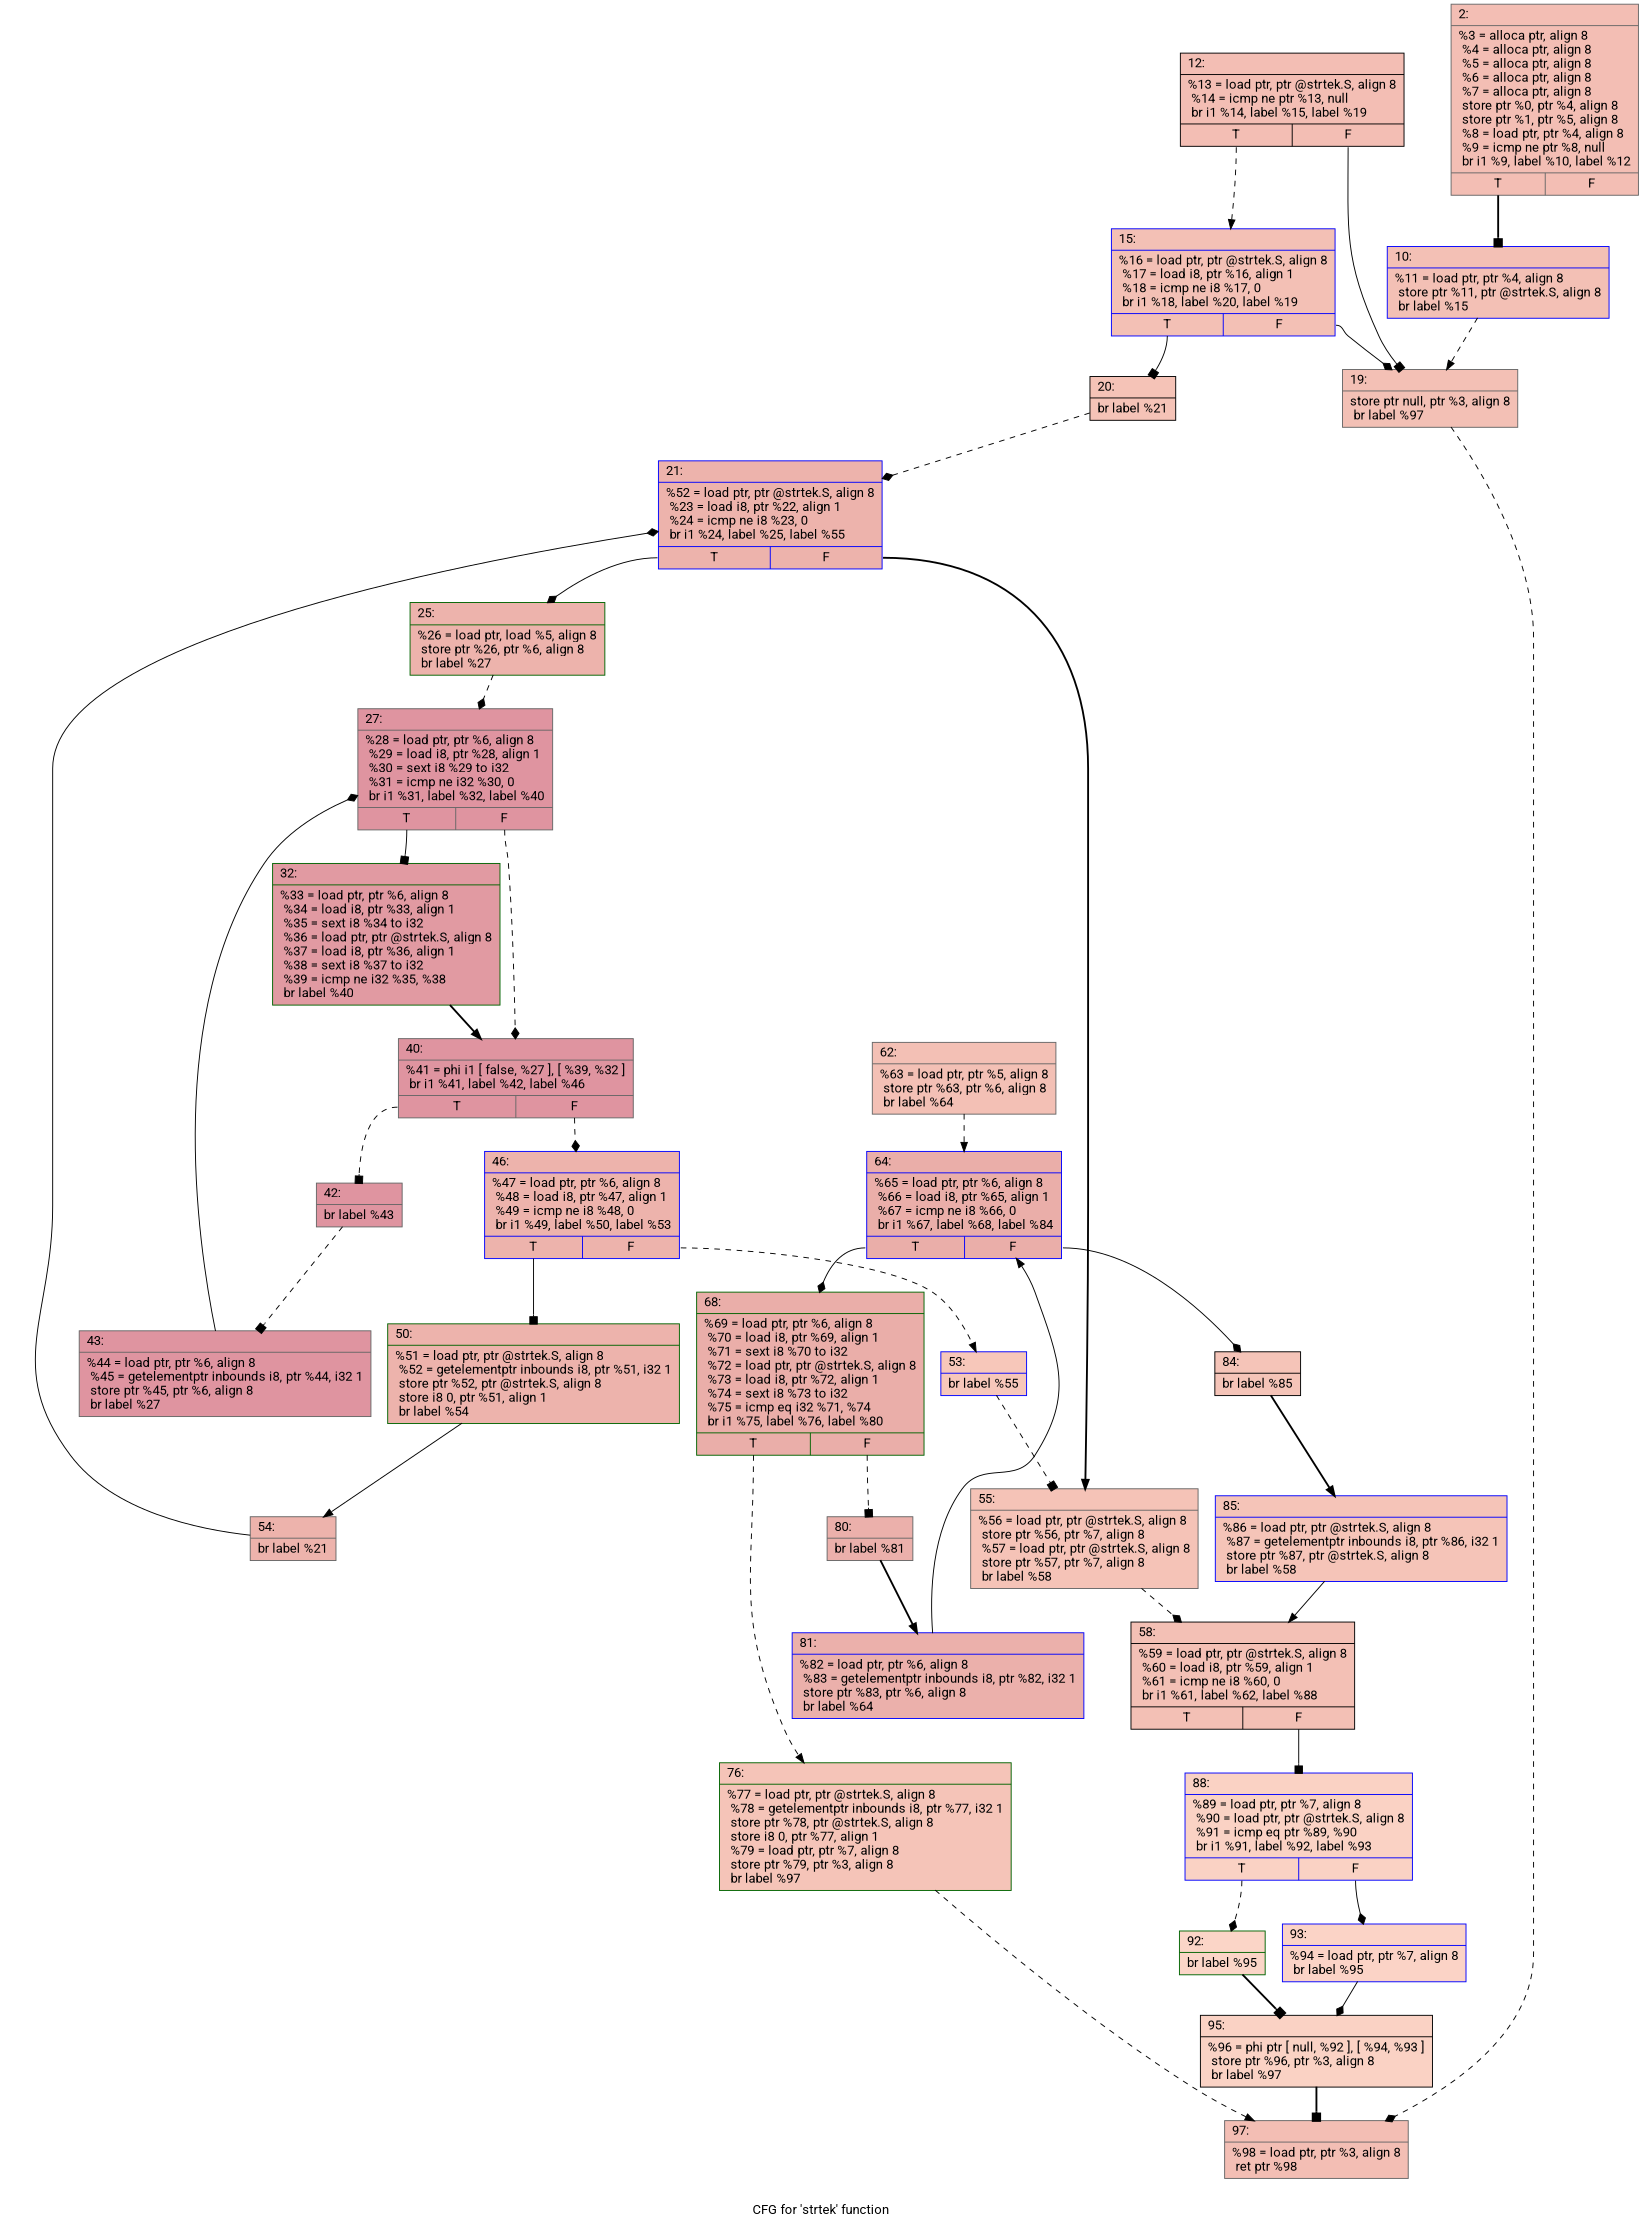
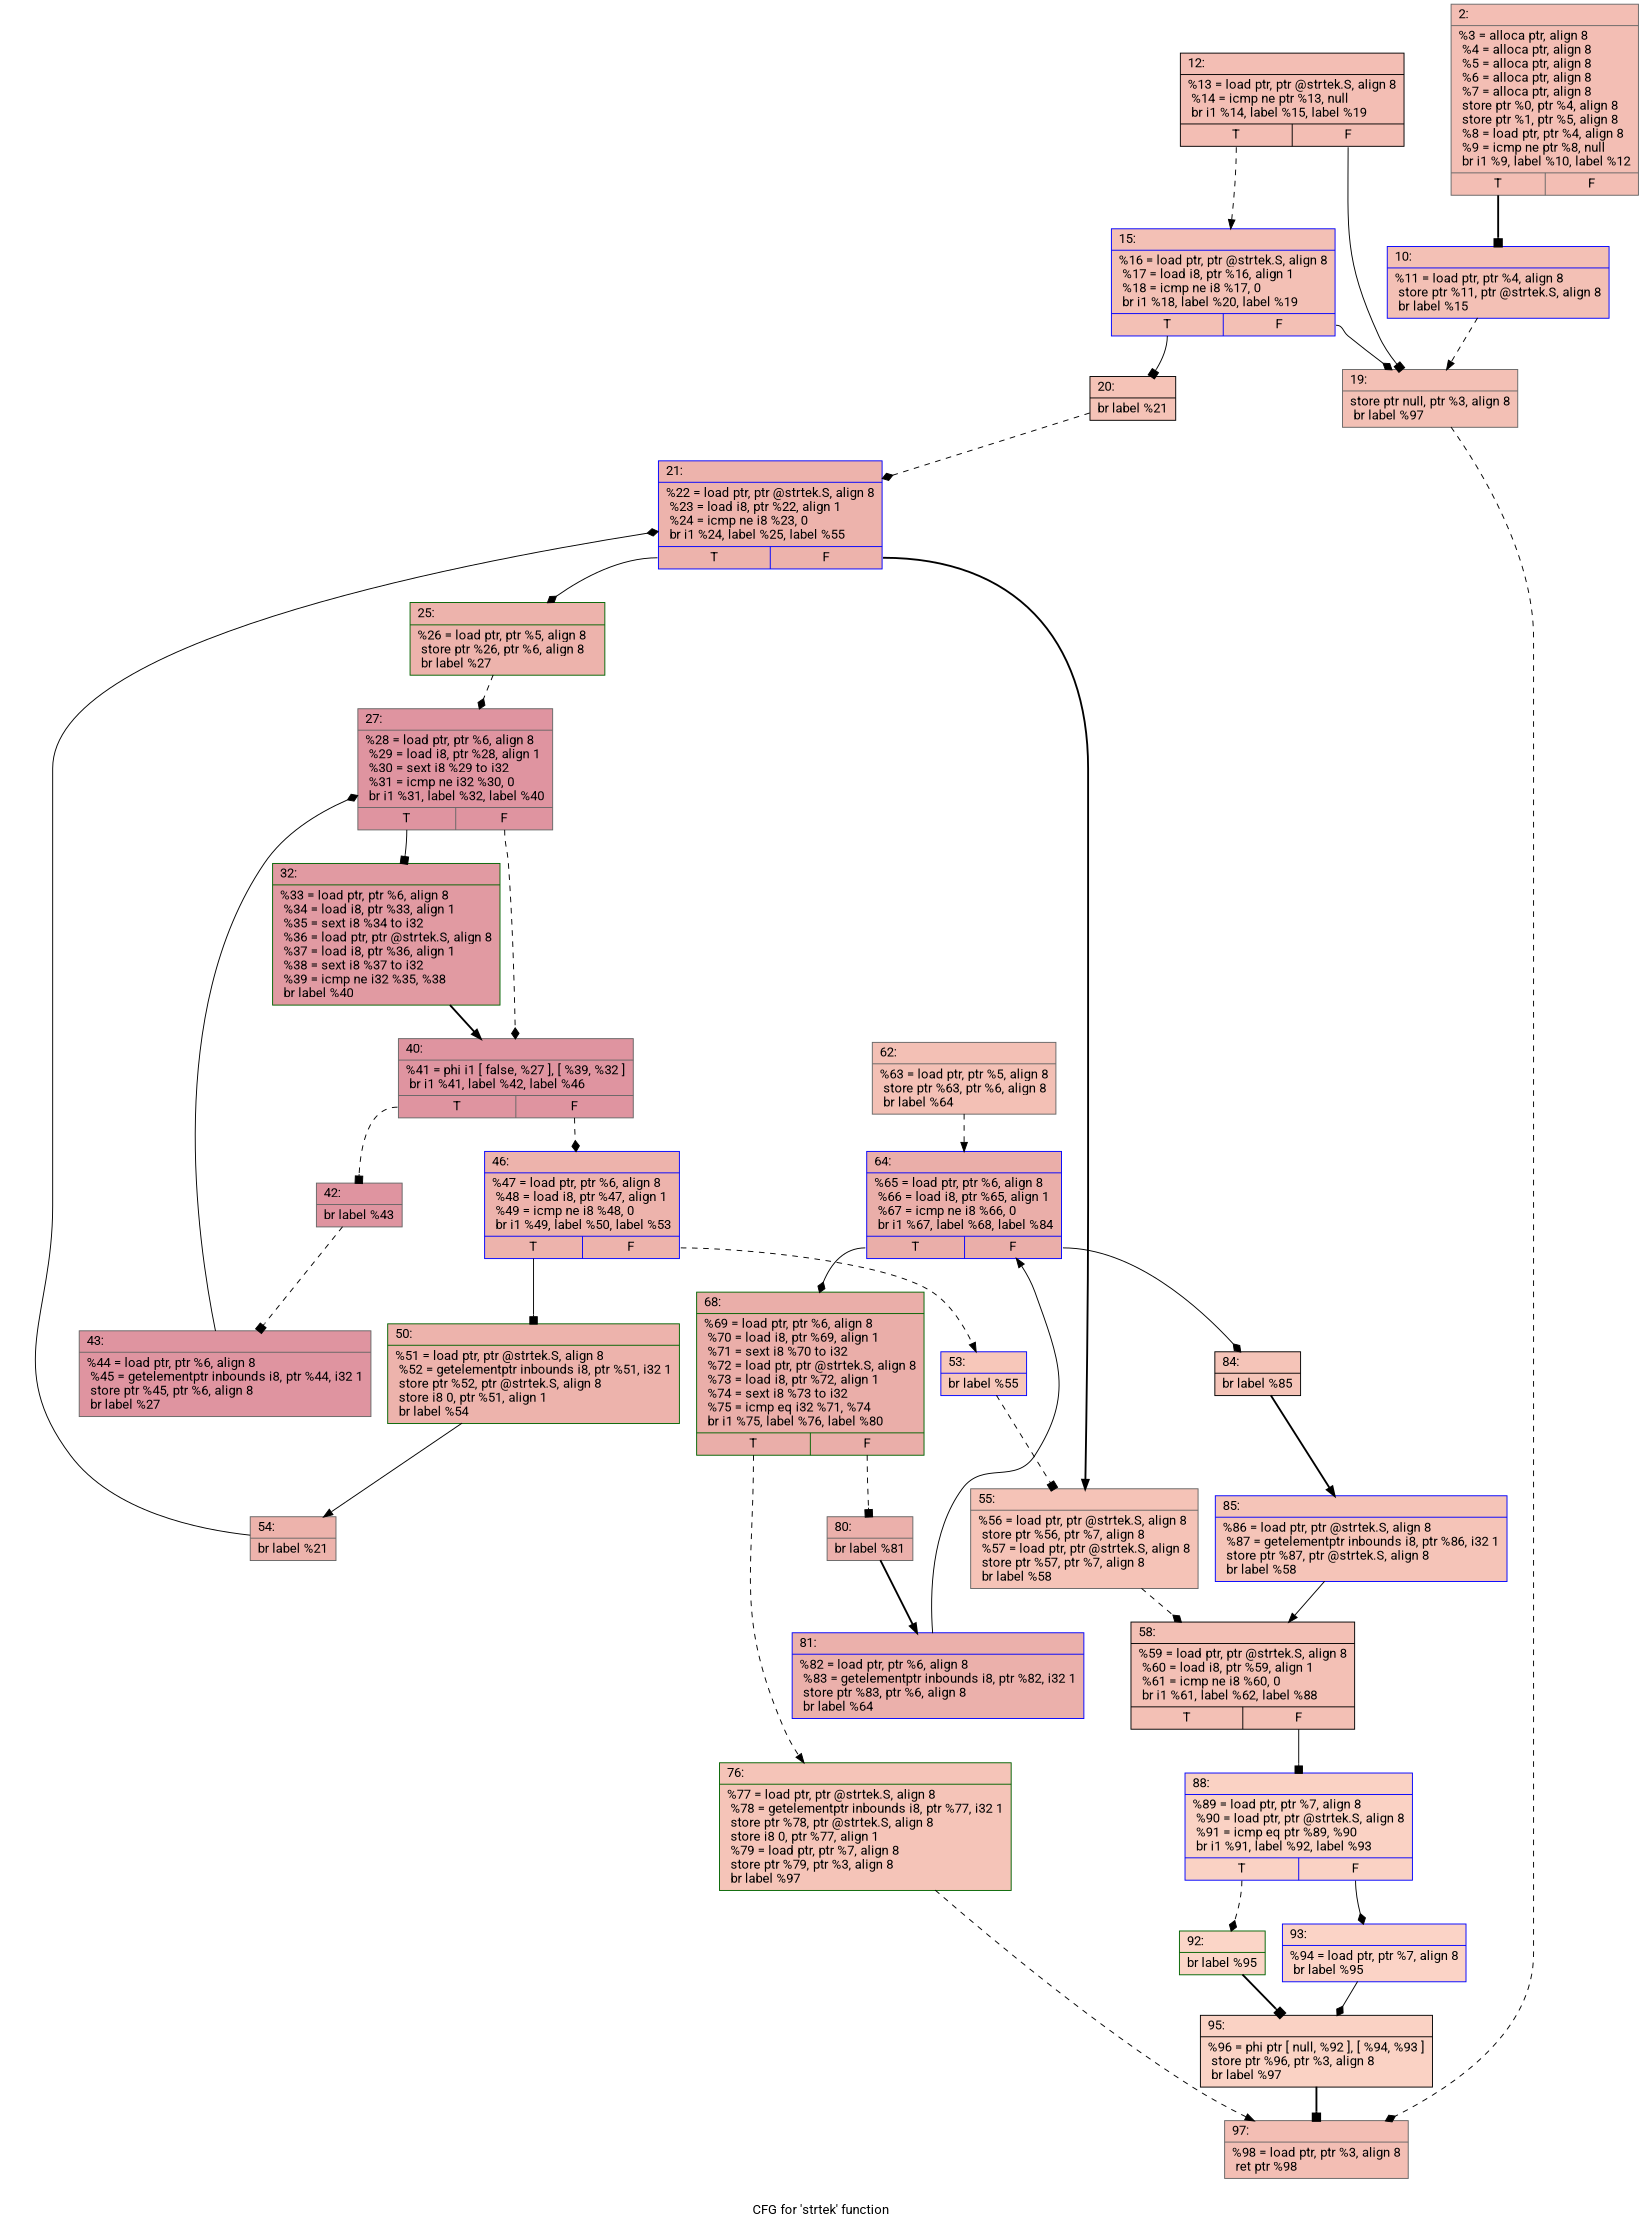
(770, 493) -> (770, 493)
(507, 636) -> (502, 636)
